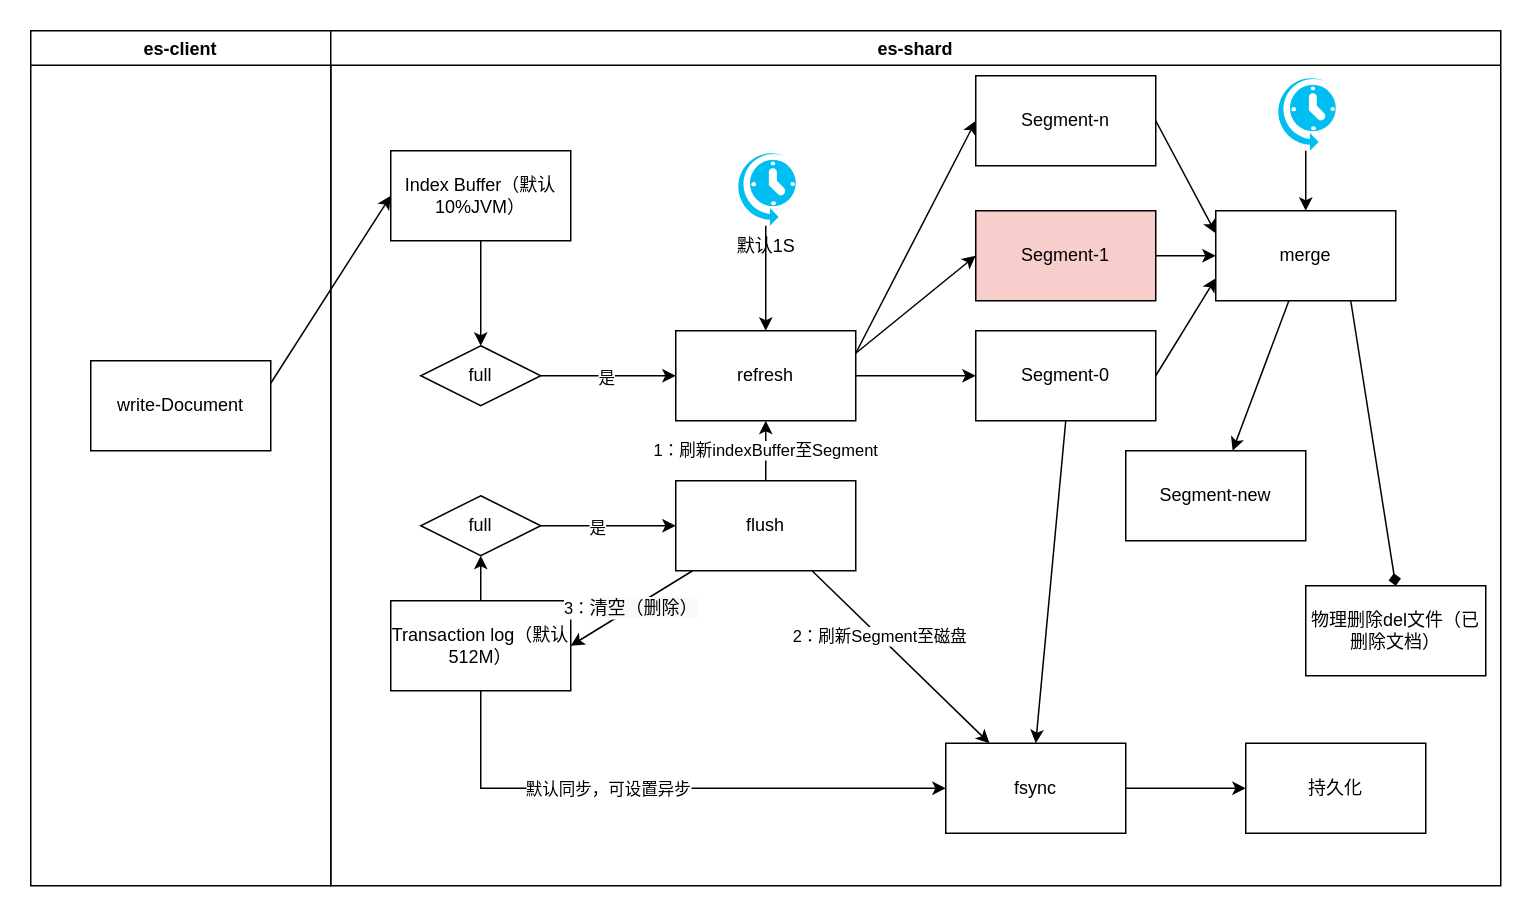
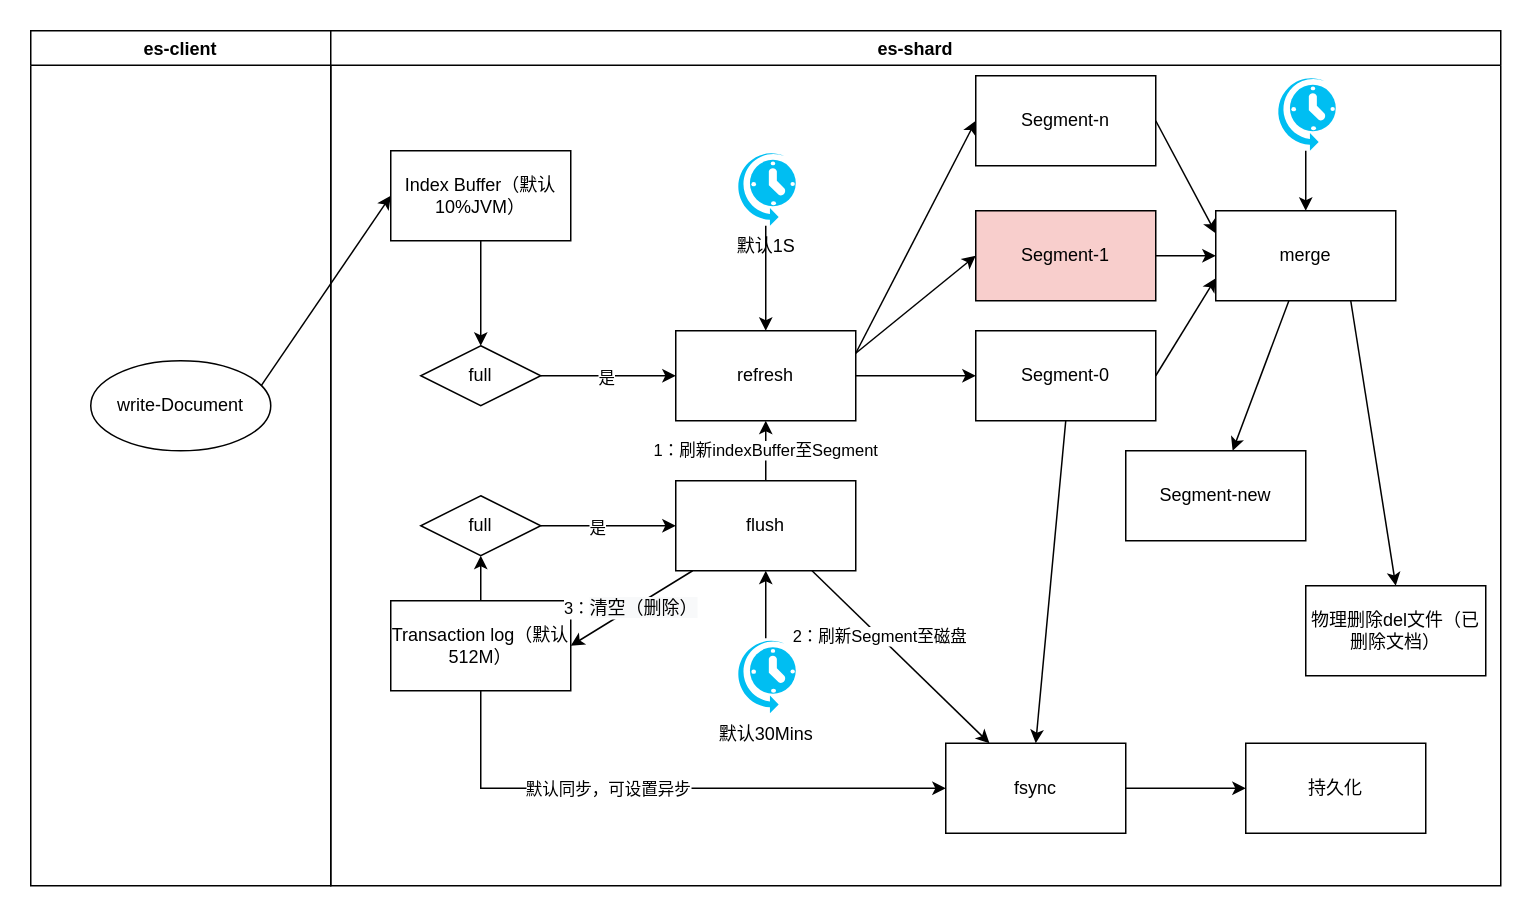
(181, 406) -> (181, 406)
(1394, 573) -> (1394, 574)
none -> (766, 610)
none -> (766, 676)
